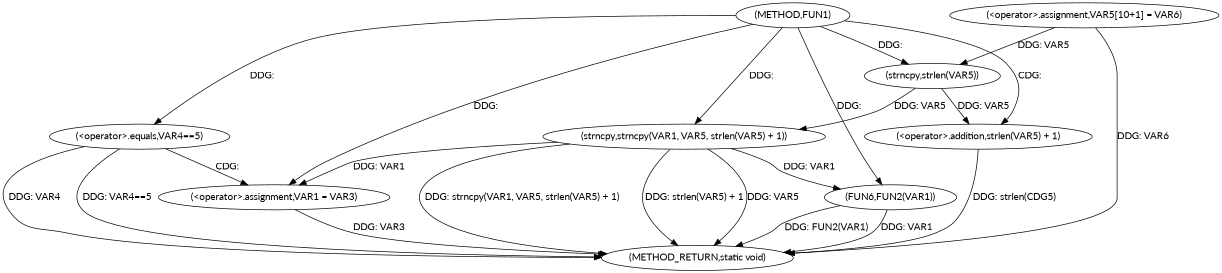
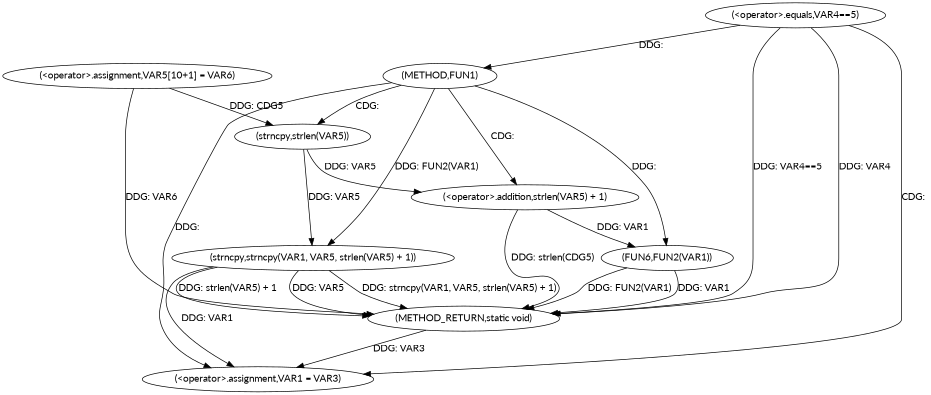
(437, 23) -> (616, 46)
(892, 46) -> (369, 106)
(1044, 46) -> (257, 106)
(763, 76) -> (437, 167)
(781, 171) -> (587, 229)
(444, 245) -> (365, 348)
